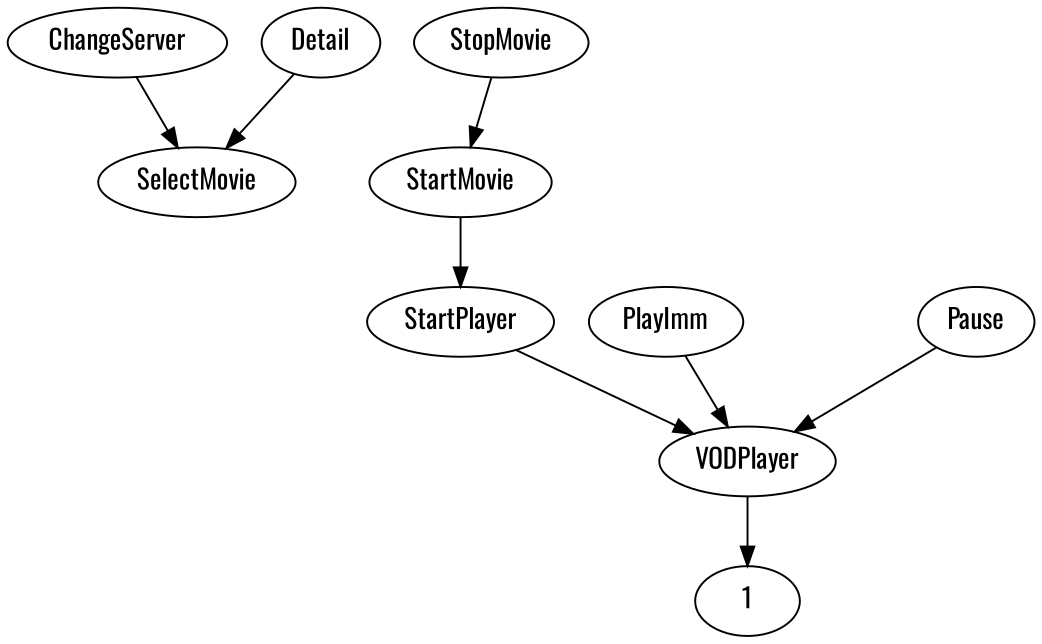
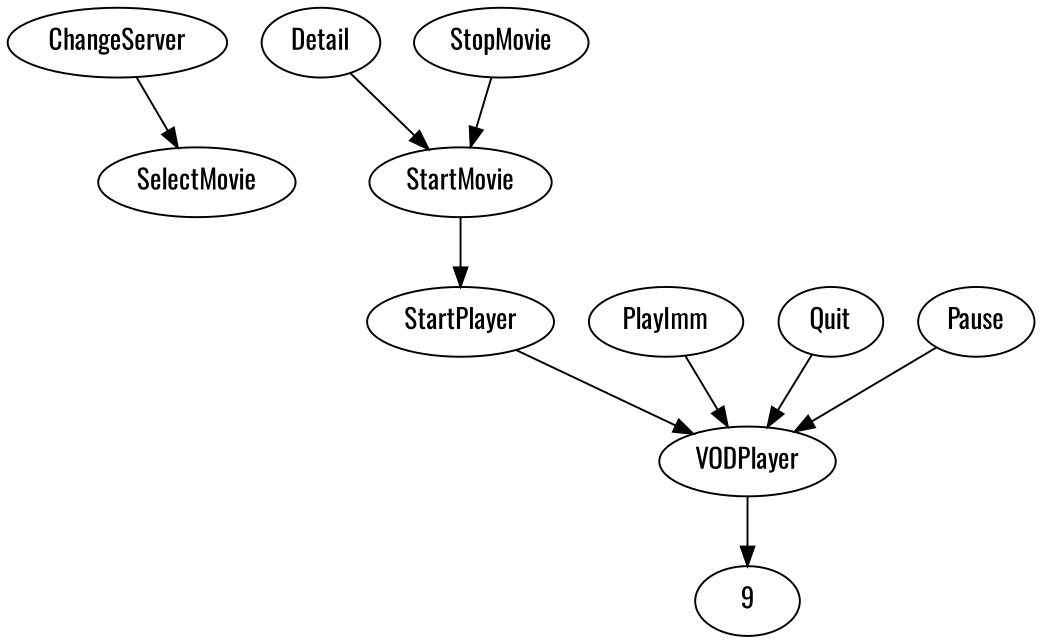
(267, 104) -> (383, 105)
none -> (831, 322)
(748, 601) -> (748, 601)
